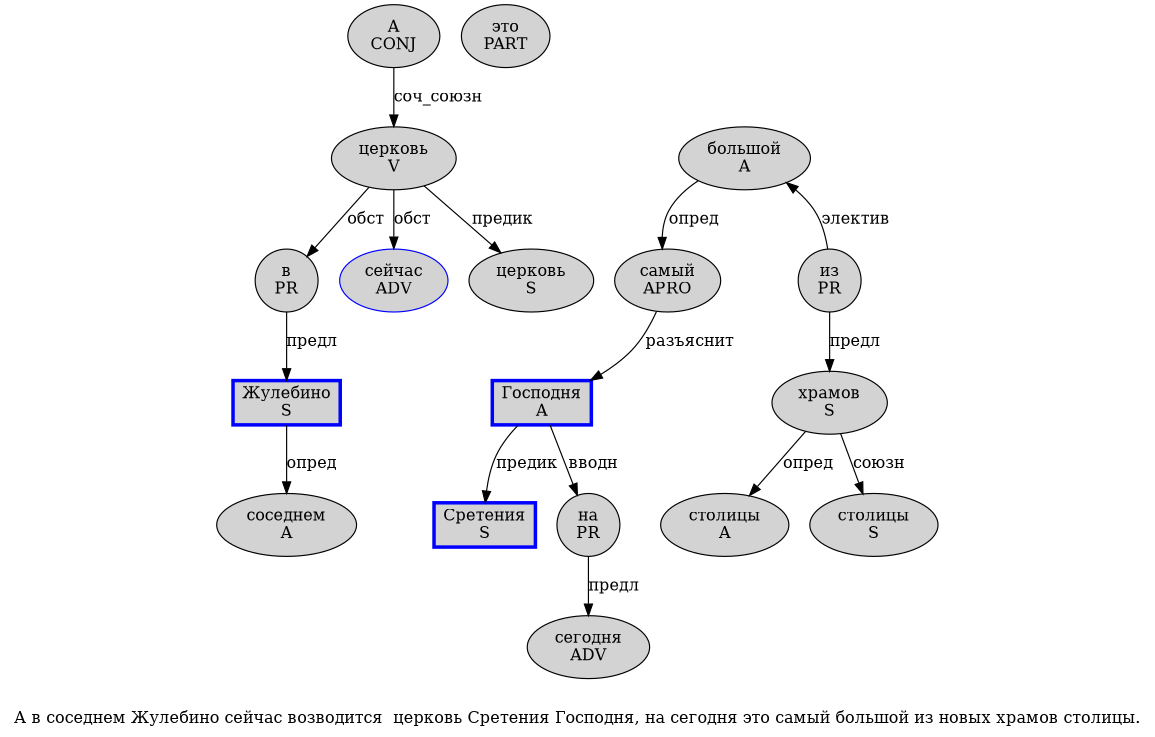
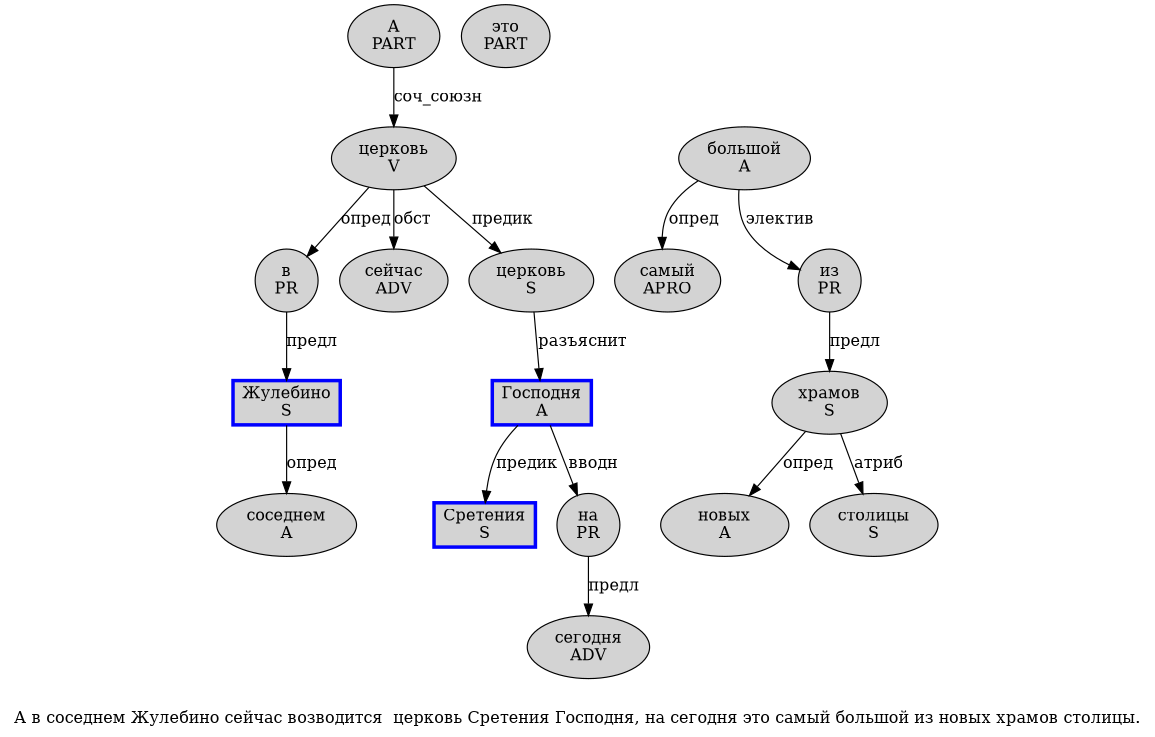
(394, 36) -> (394, 36)
(818, 216) -> (751, 236)
(366, 219) -> (366, 219)
(394, 281) -> (394, 281)
(634, 348) -> (536, 340)
(879, 464) -> (879, 464)
(725, 525) -> (725, 525)
